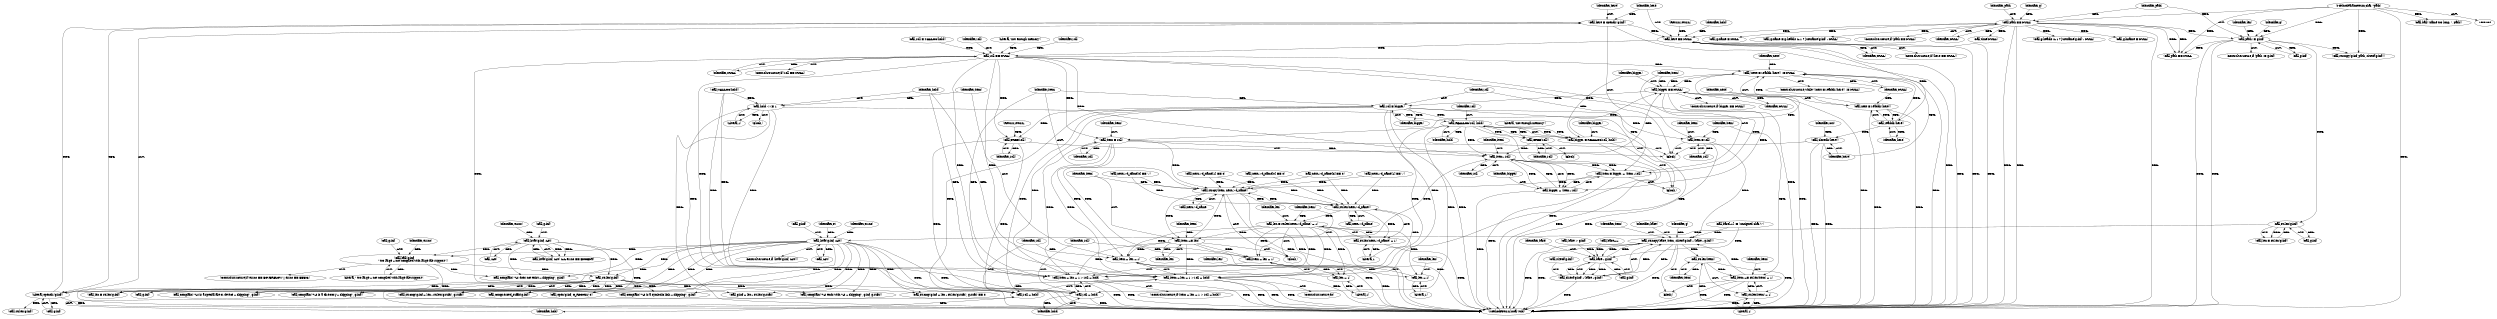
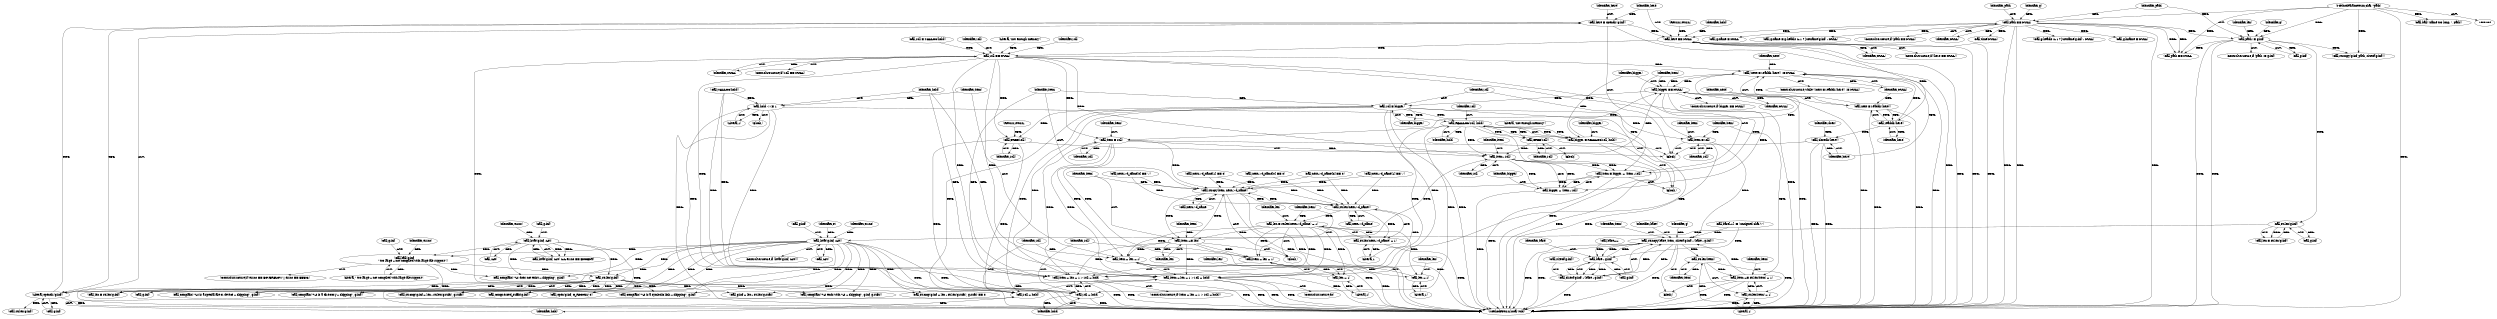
(1825, 124) -> (1825, 124)
(1537, 170) -> none
(1574, 241) -> none
